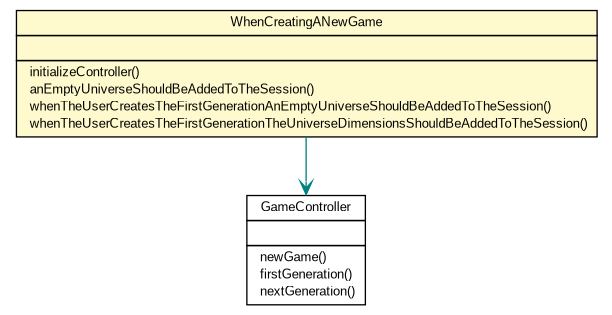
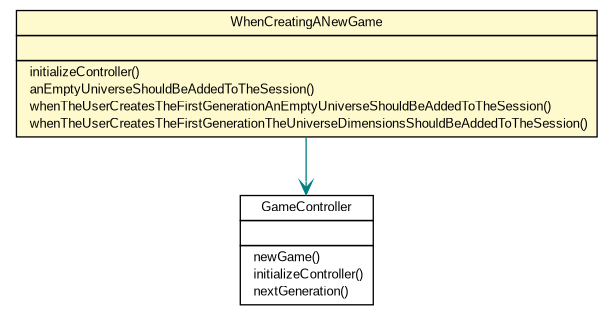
(304, 275) -> (307, 275)
